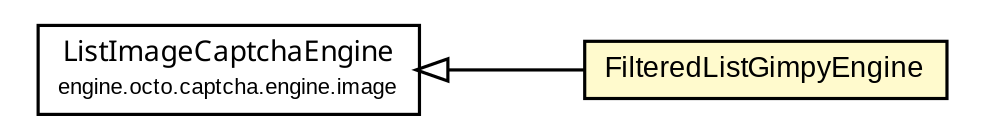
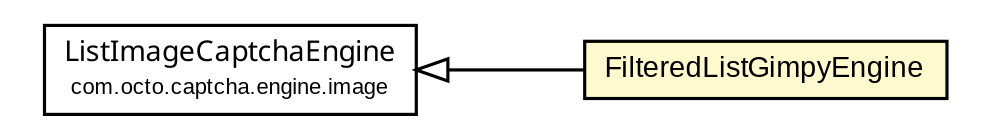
(229, 87) -> (230, 87)
